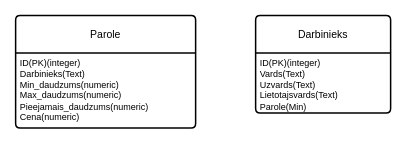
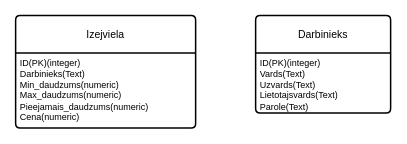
(105, 34) -> (105, 34)
(309, 85) -> (309, 85)
